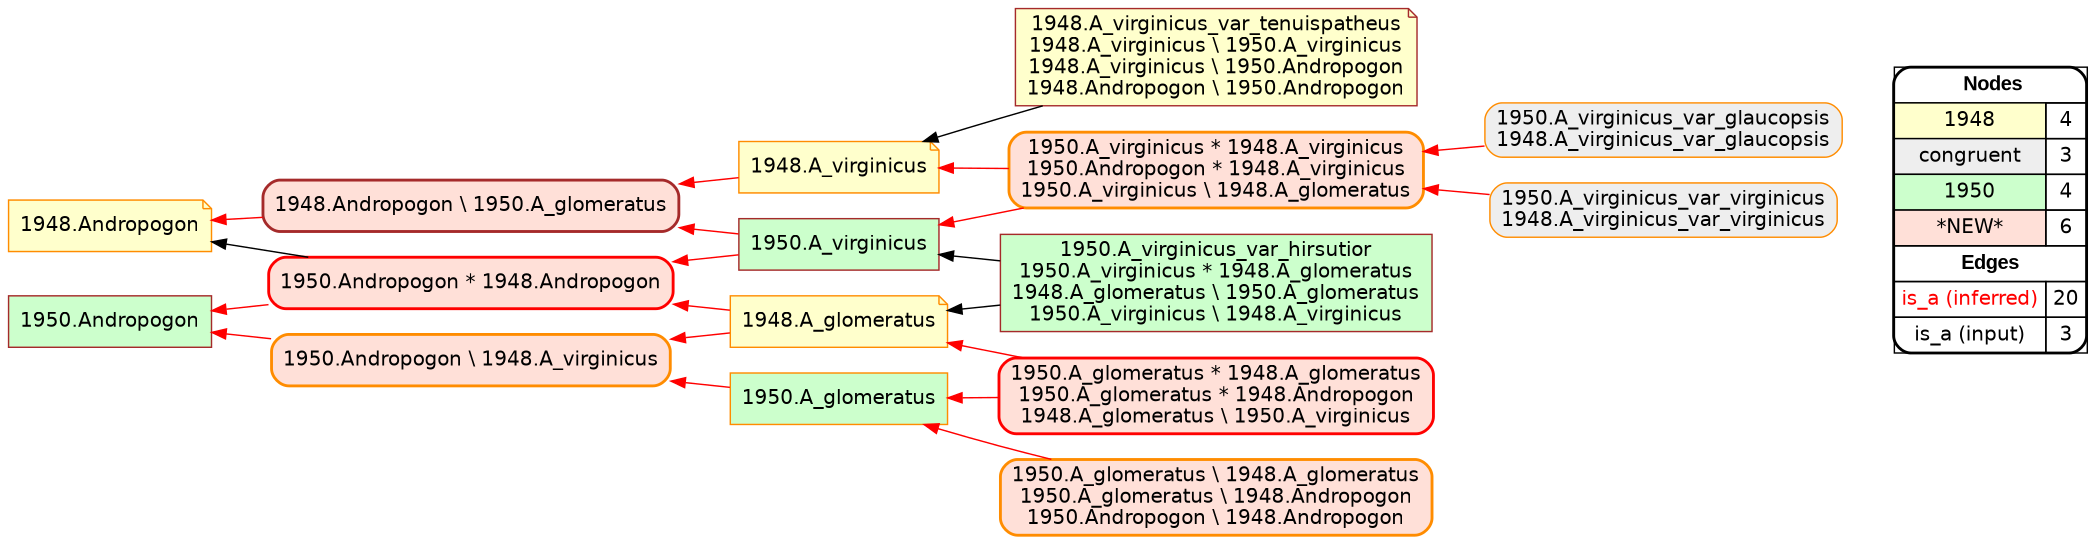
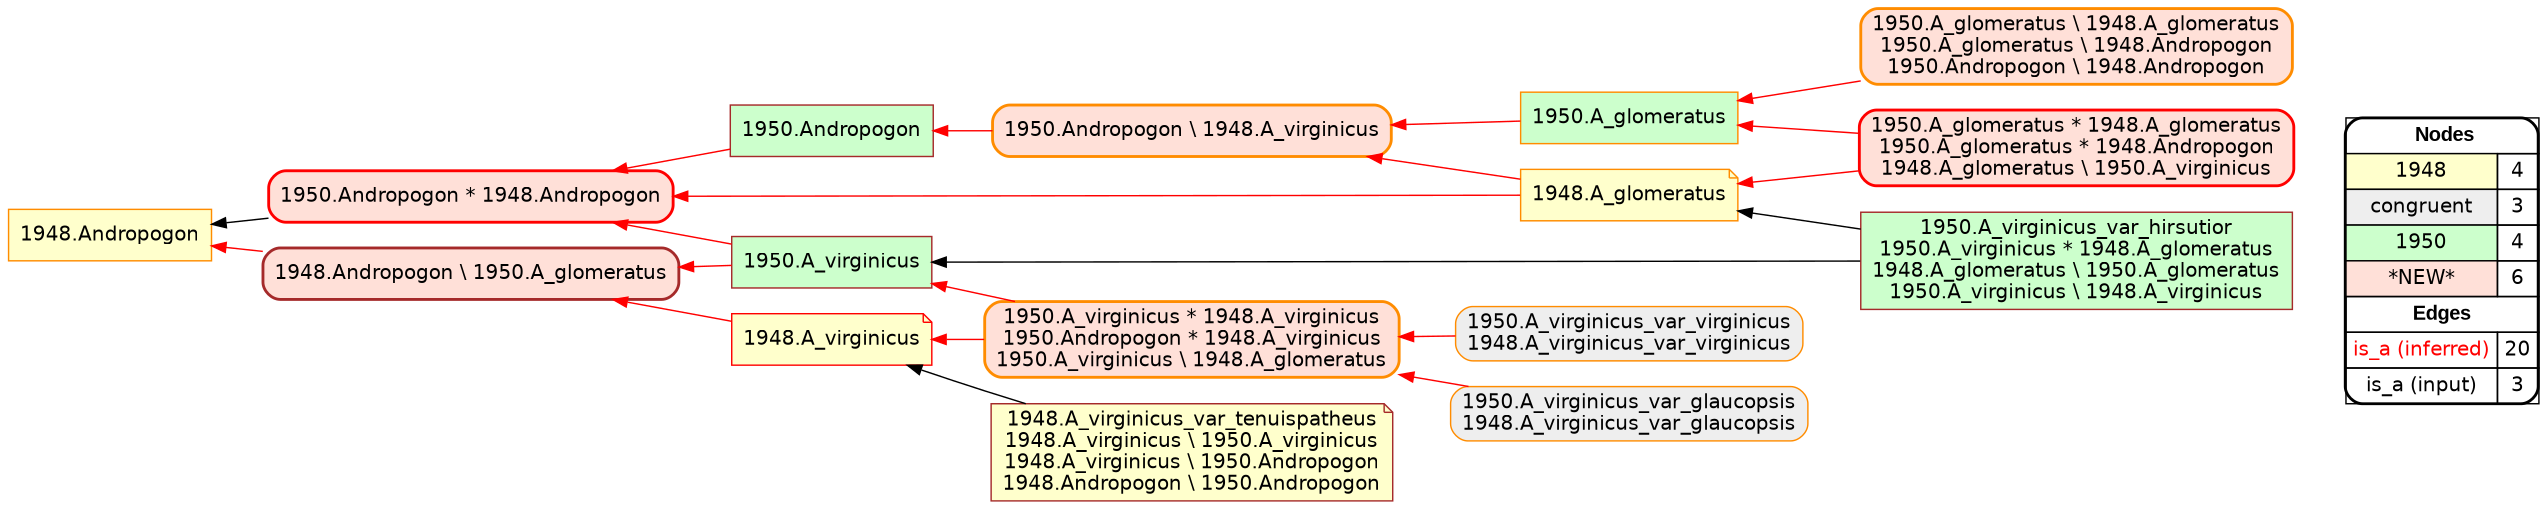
(839, 167) -> (832, 339)
(110, 226) -> (110, 235)
(247, 307) -> (679, 159)
